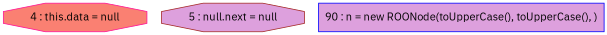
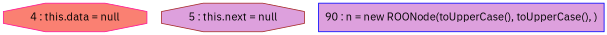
(233, 17) -> (233, 17)
